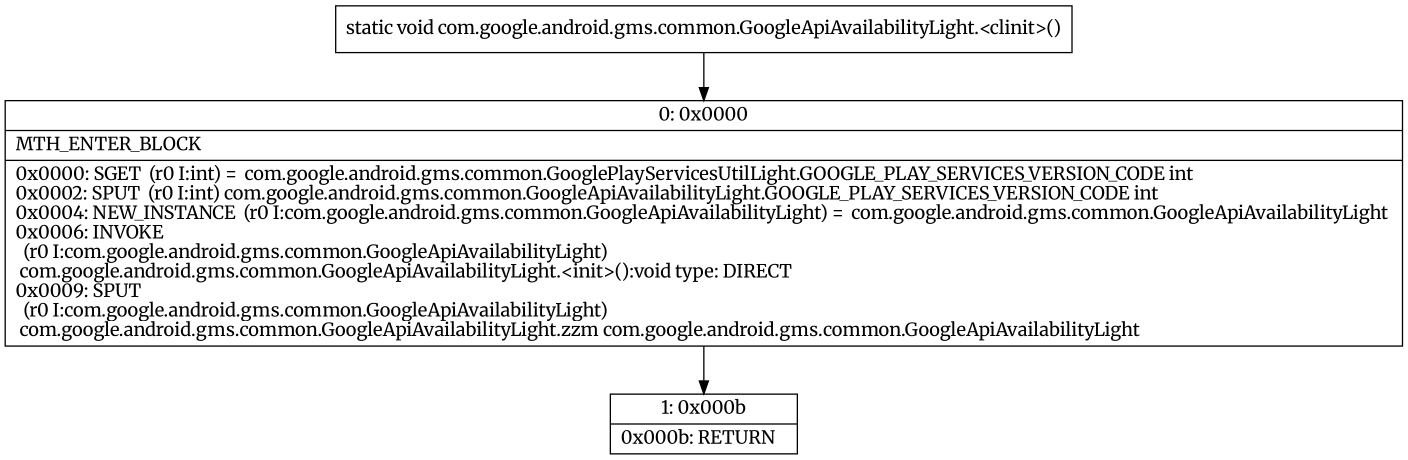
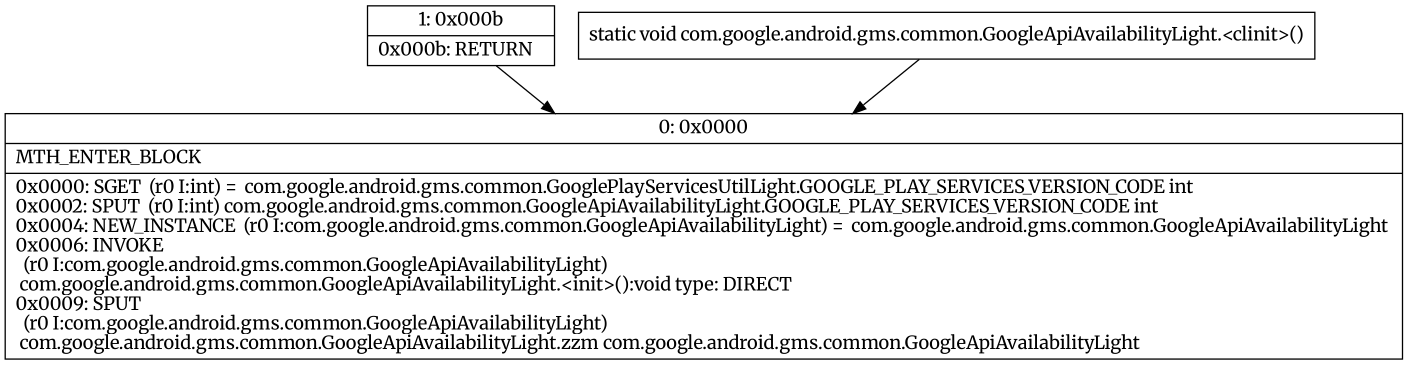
(704, 364) -> (520, 85)
